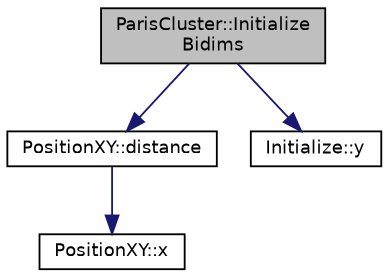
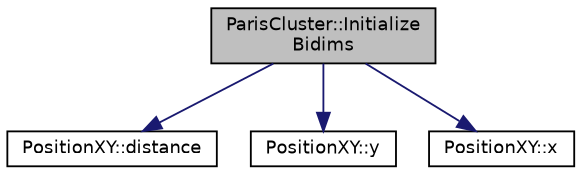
(316, 149) -> (323, 149)
(112, 191) -> (413, 92)
